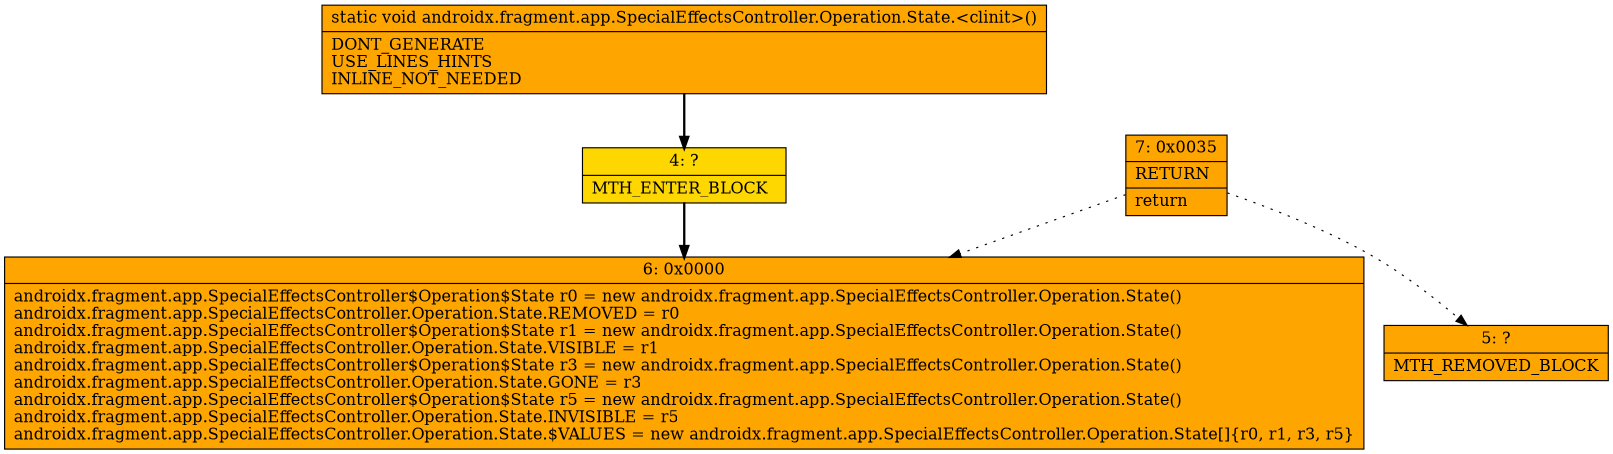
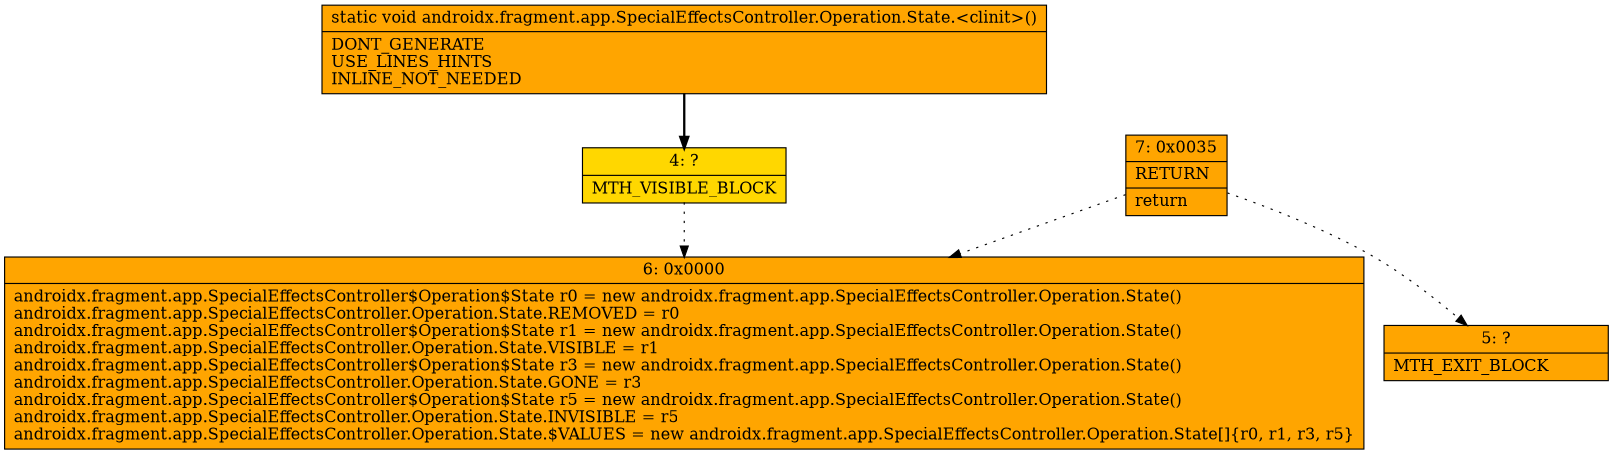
(680, 189) -> (684, 189)
(684, 224) -> (684, 224)
(1496, 366) -> (1471, 366)
